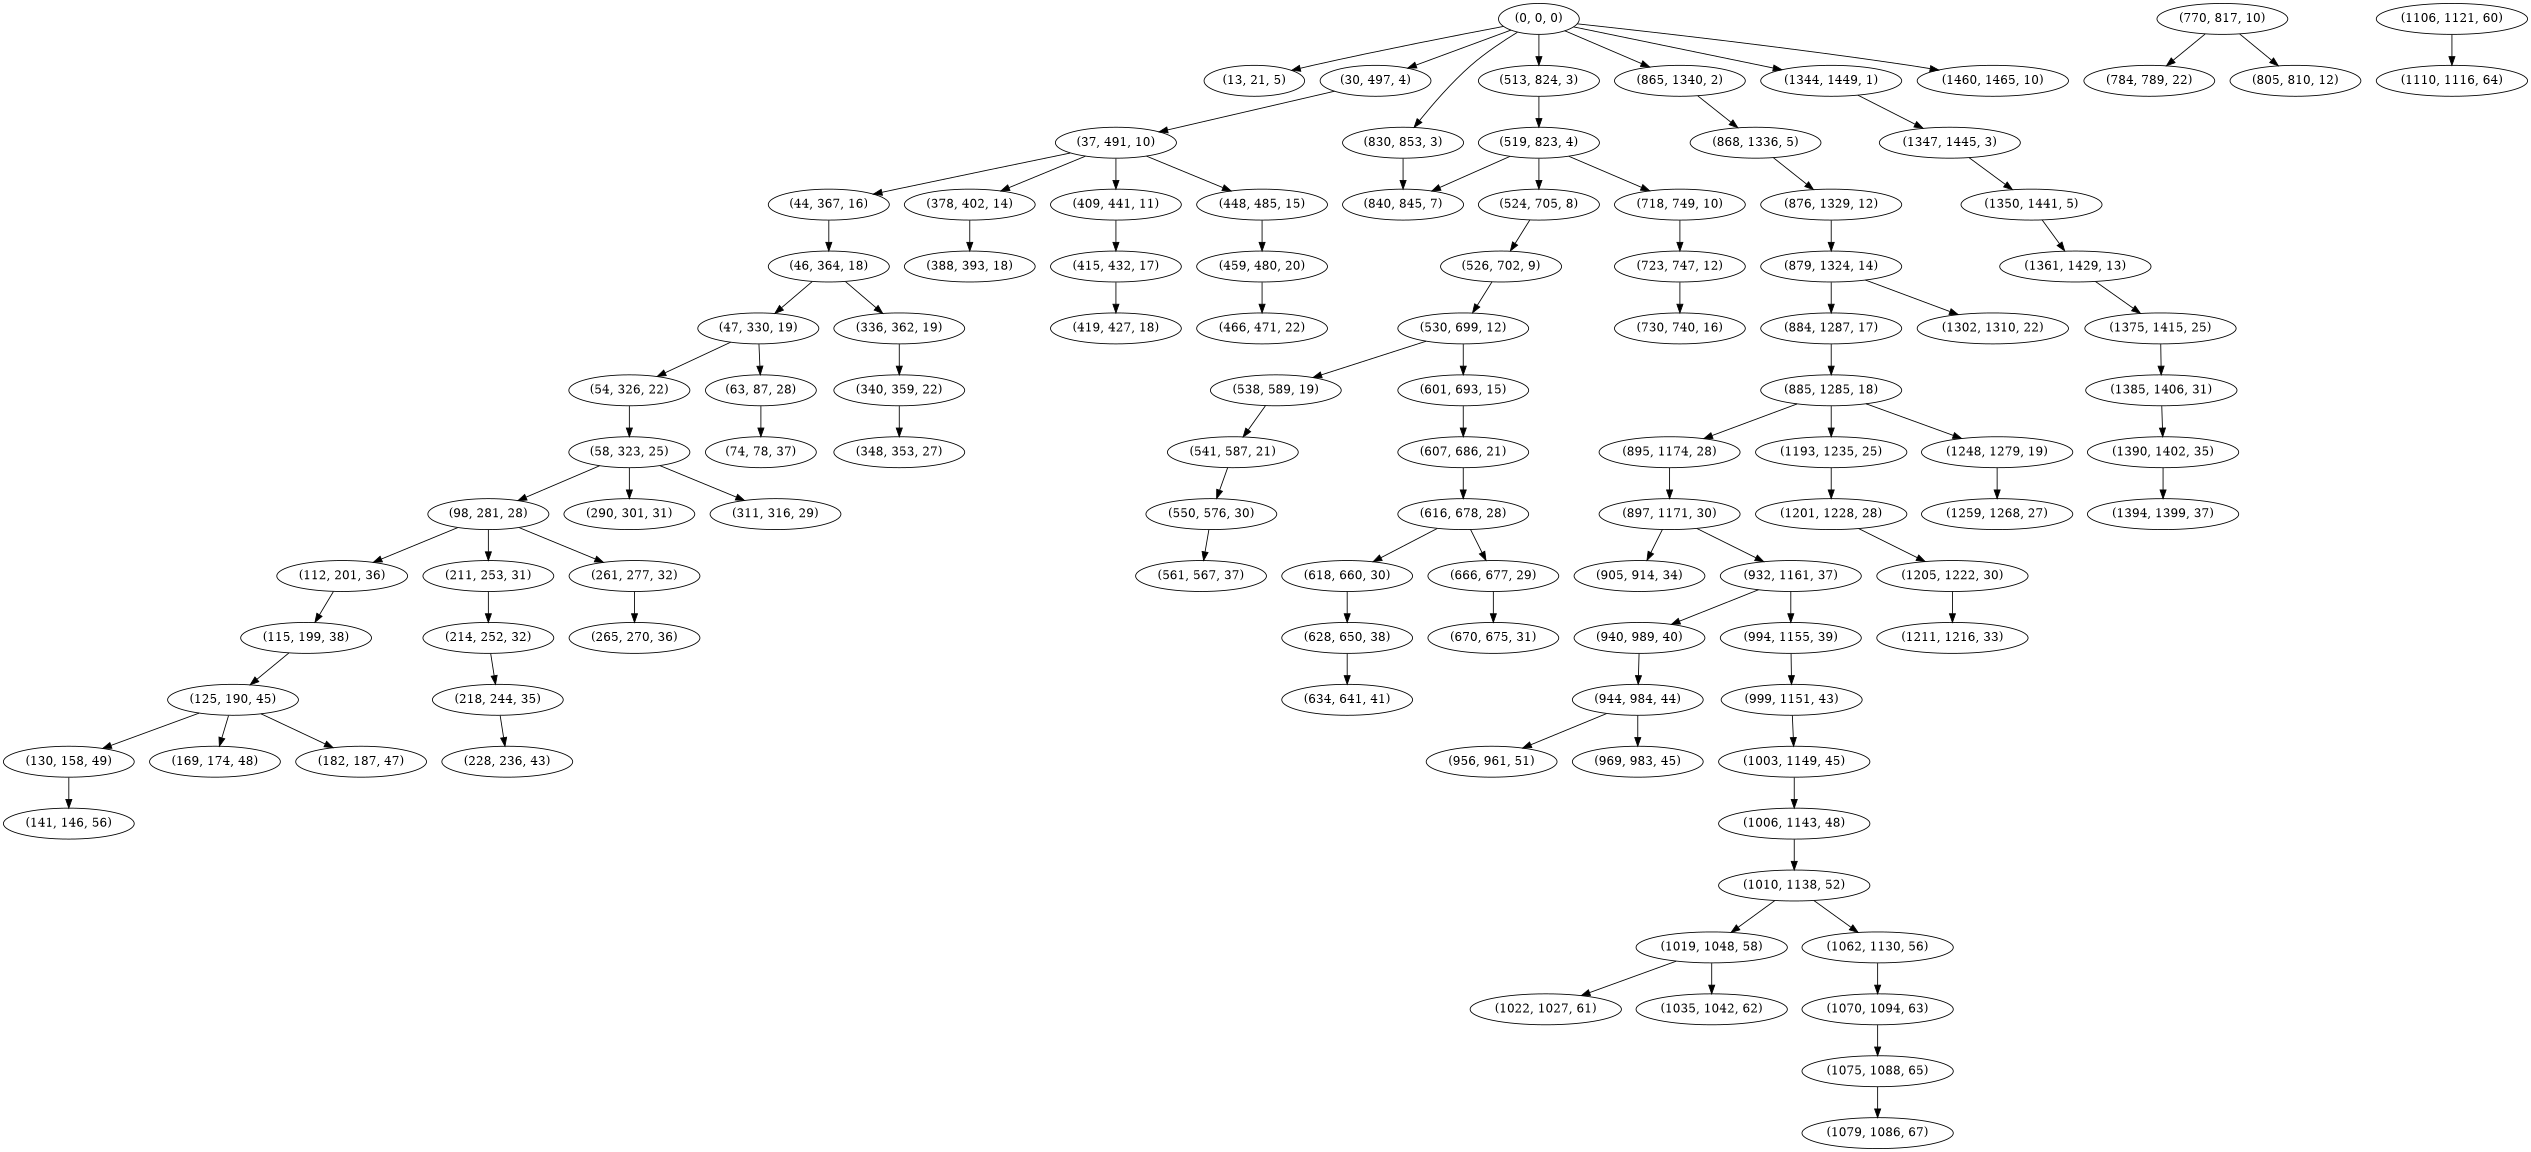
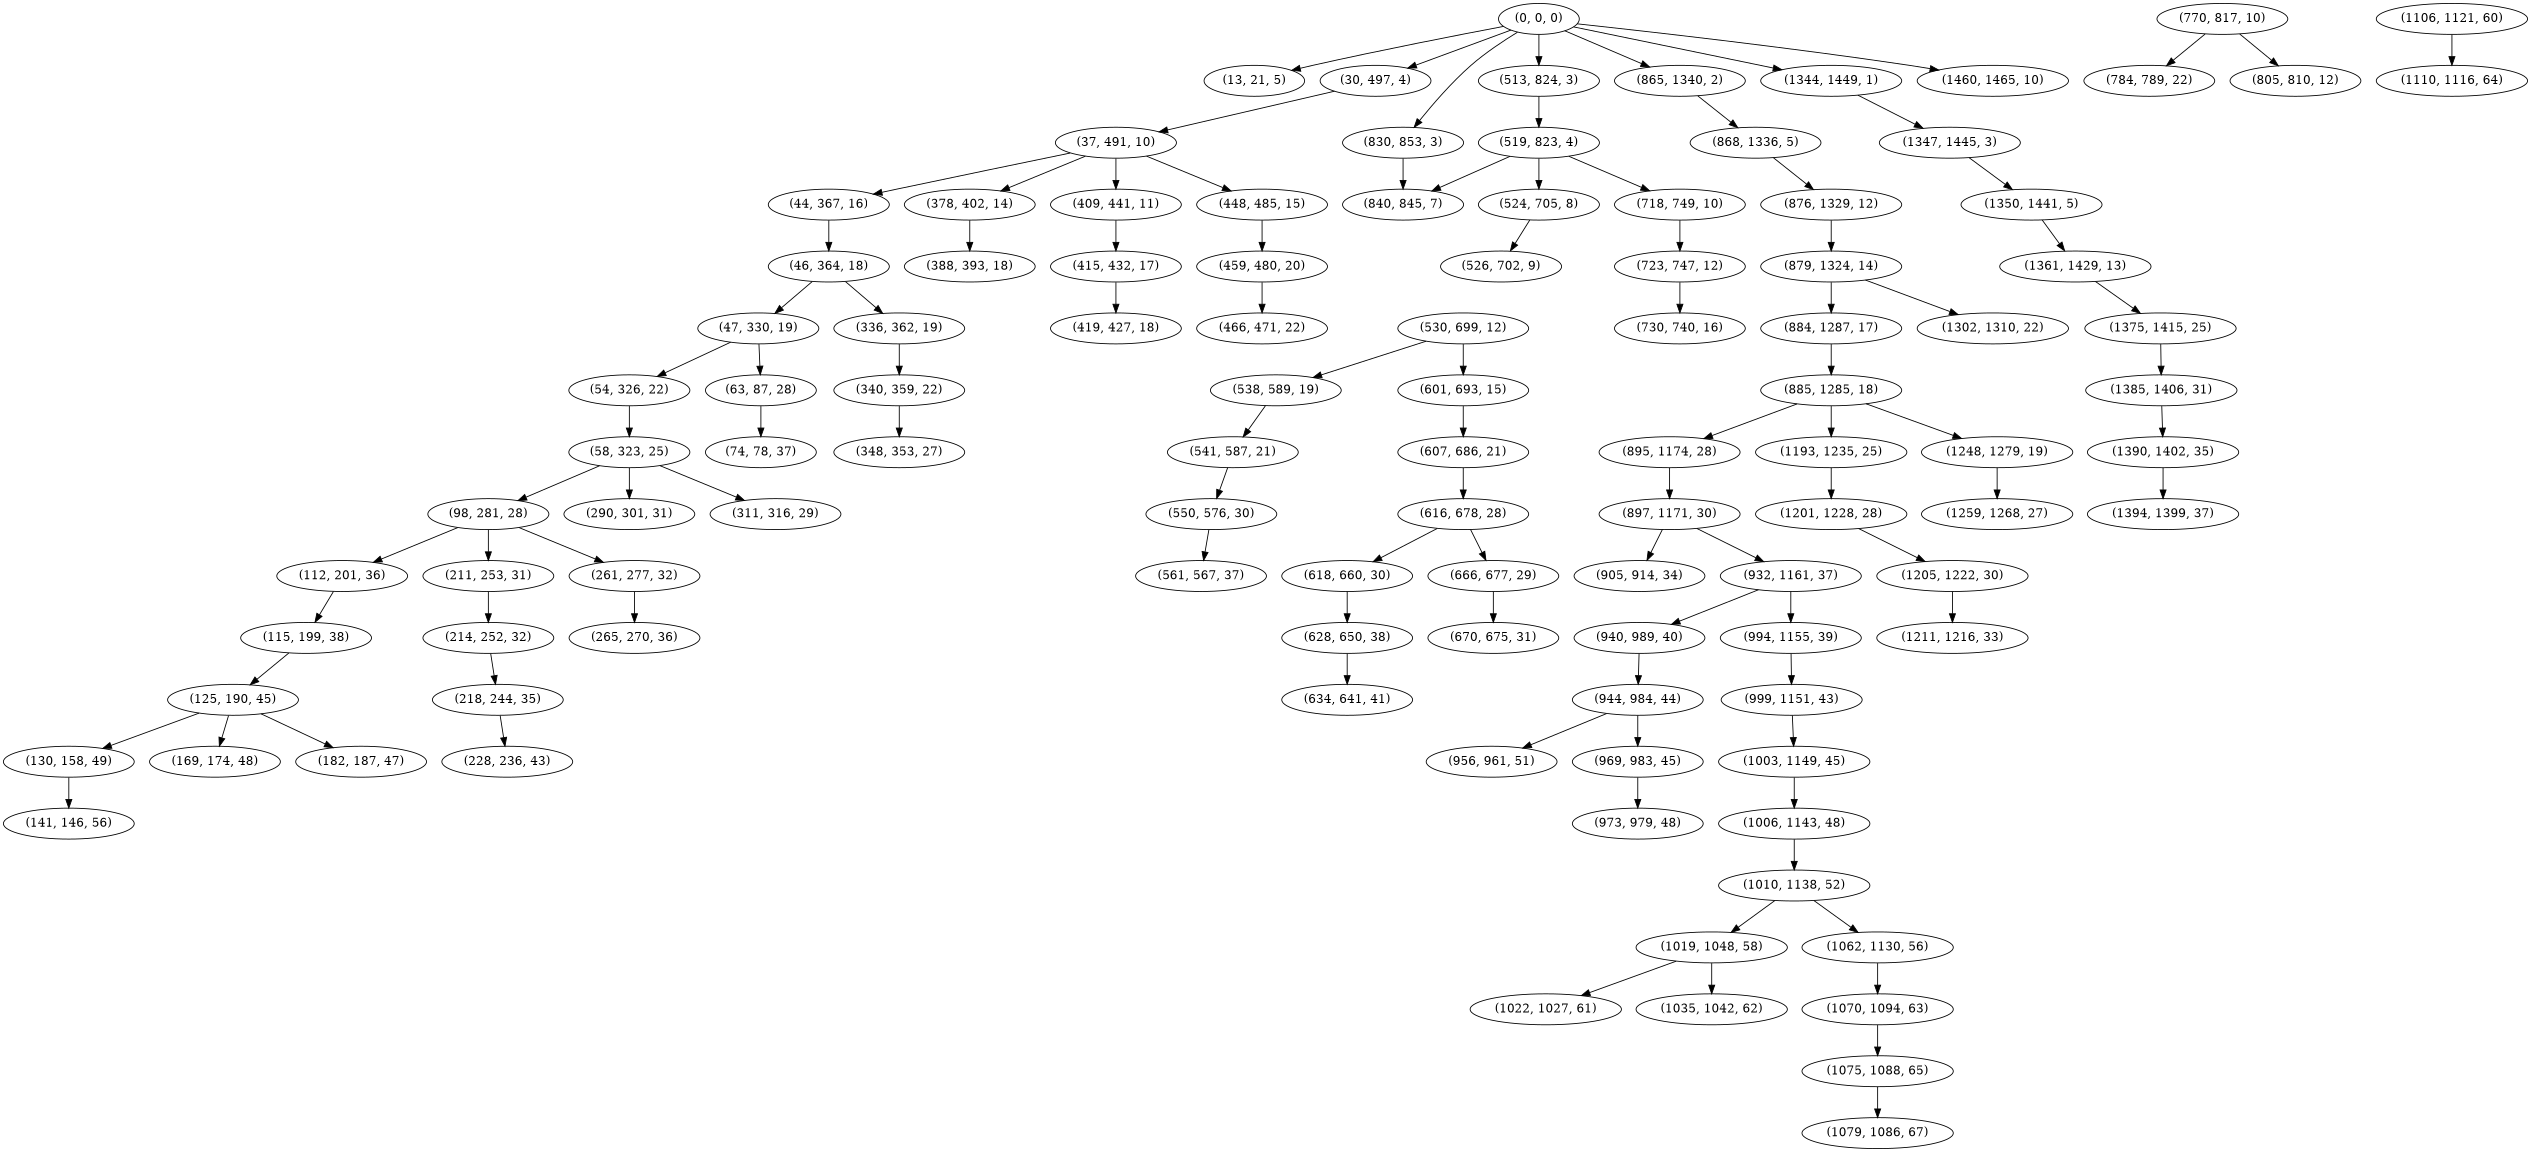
(1485, 294) -> none
none -> (1638, 824)
